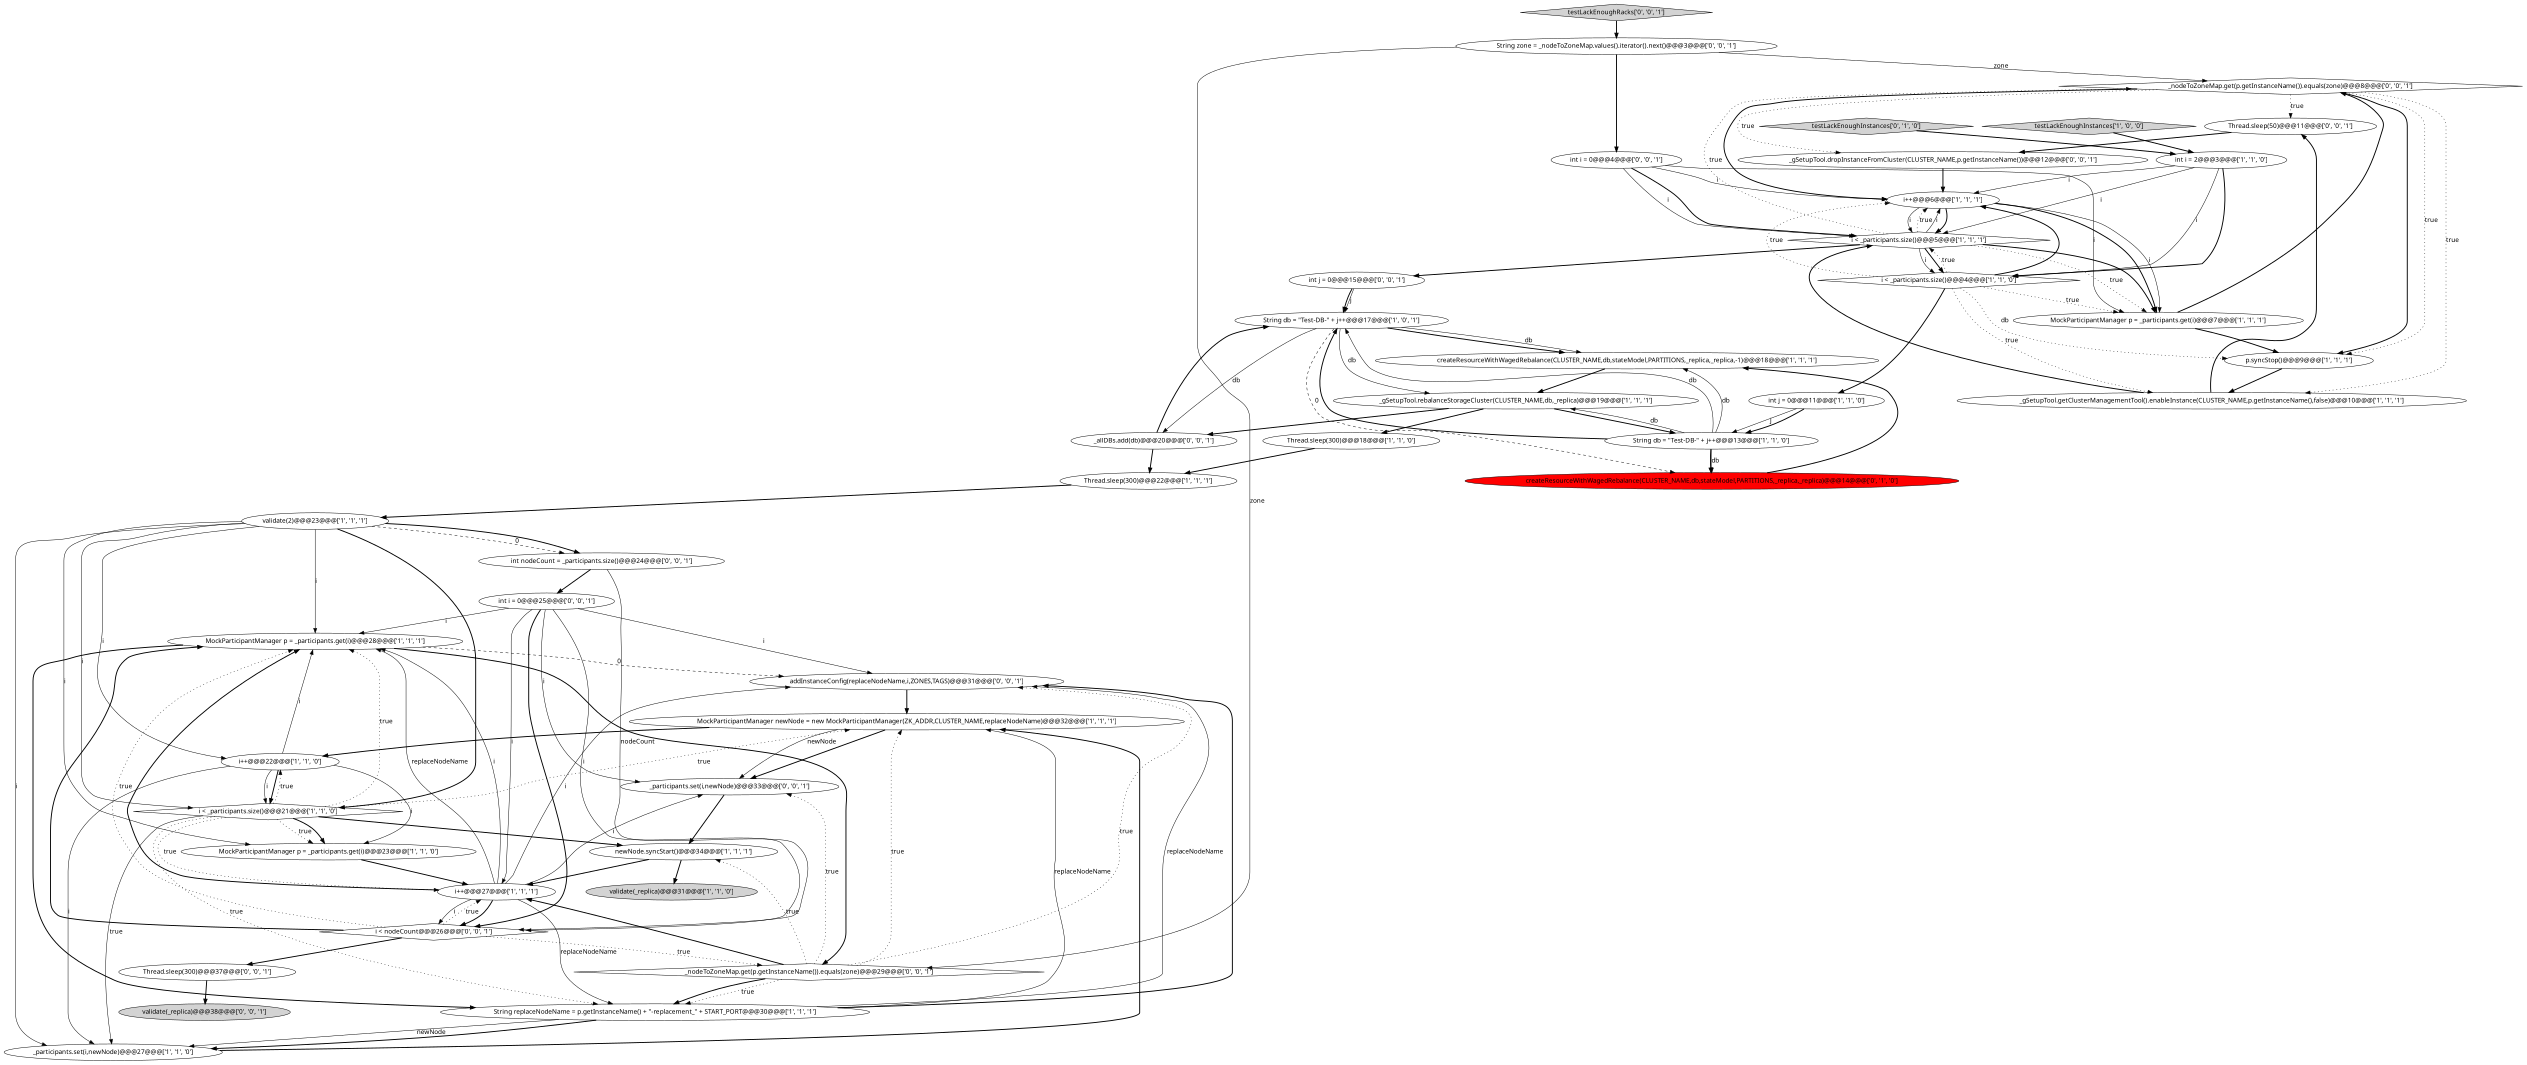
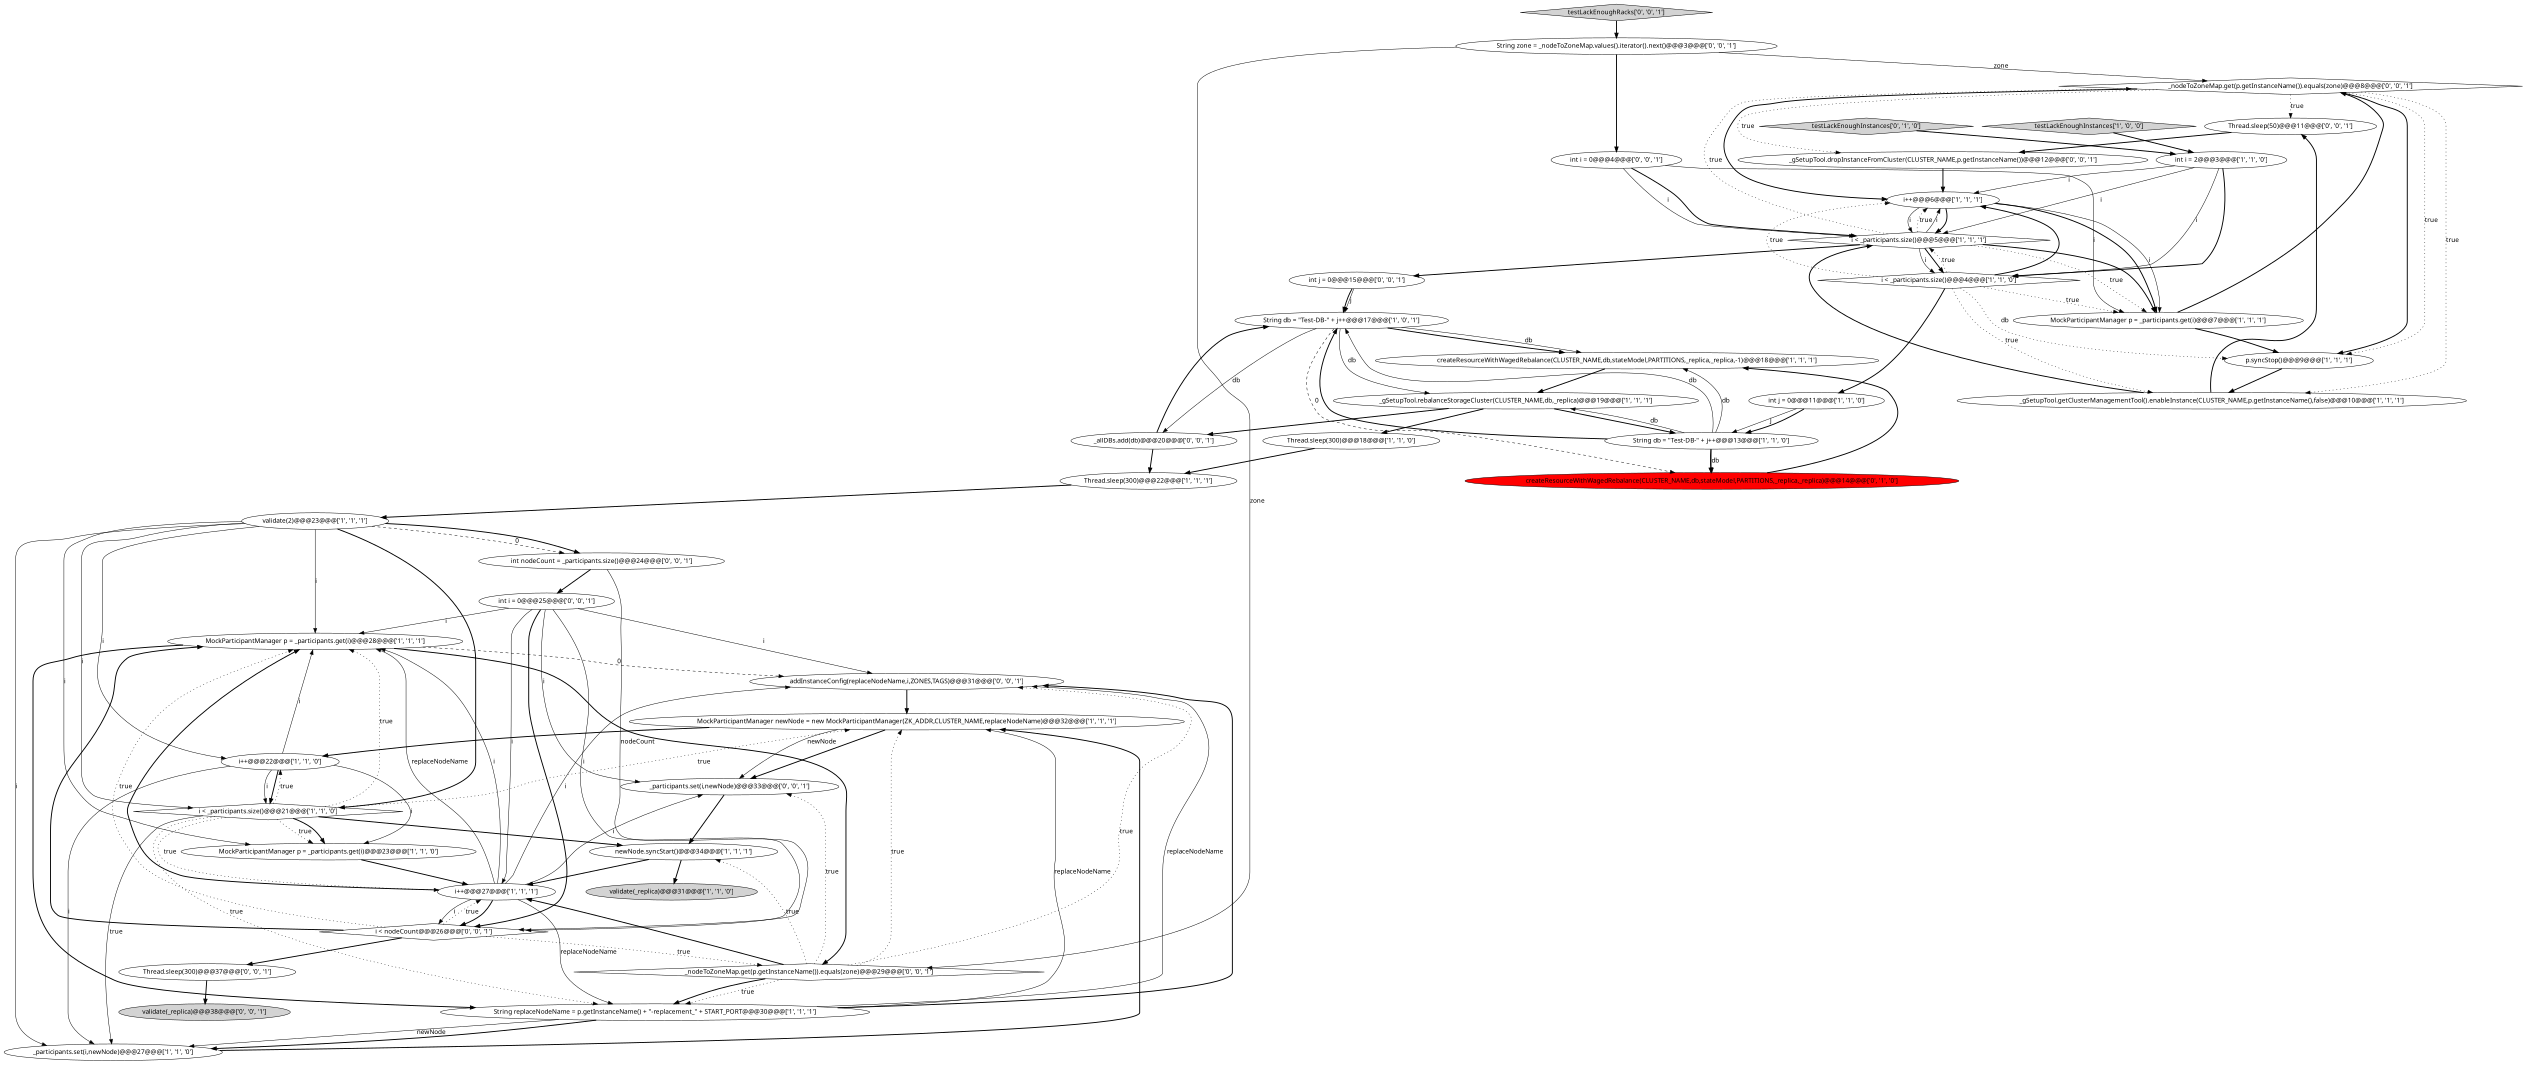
(1766, 191) -> none
